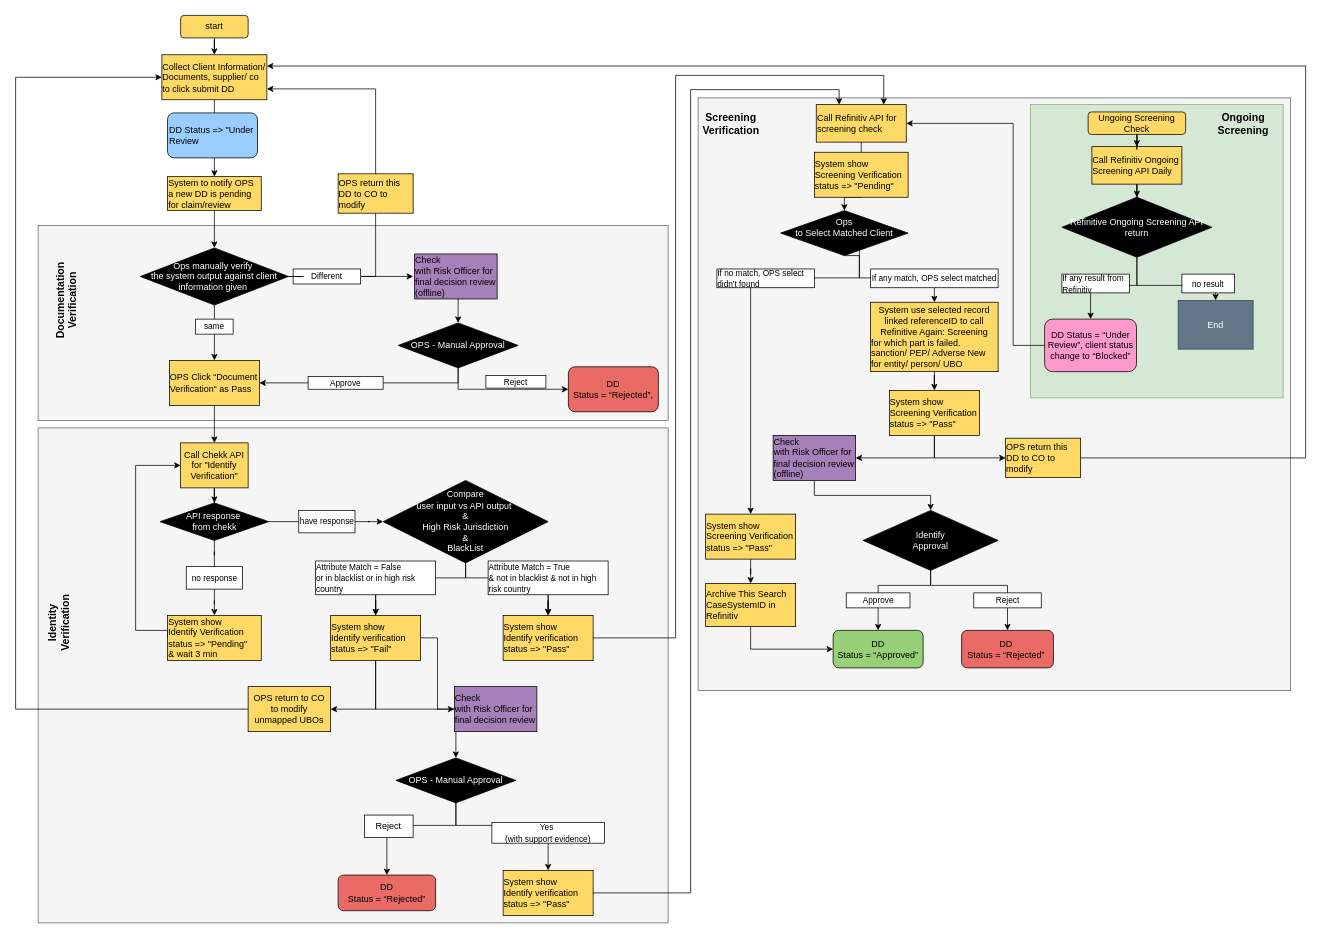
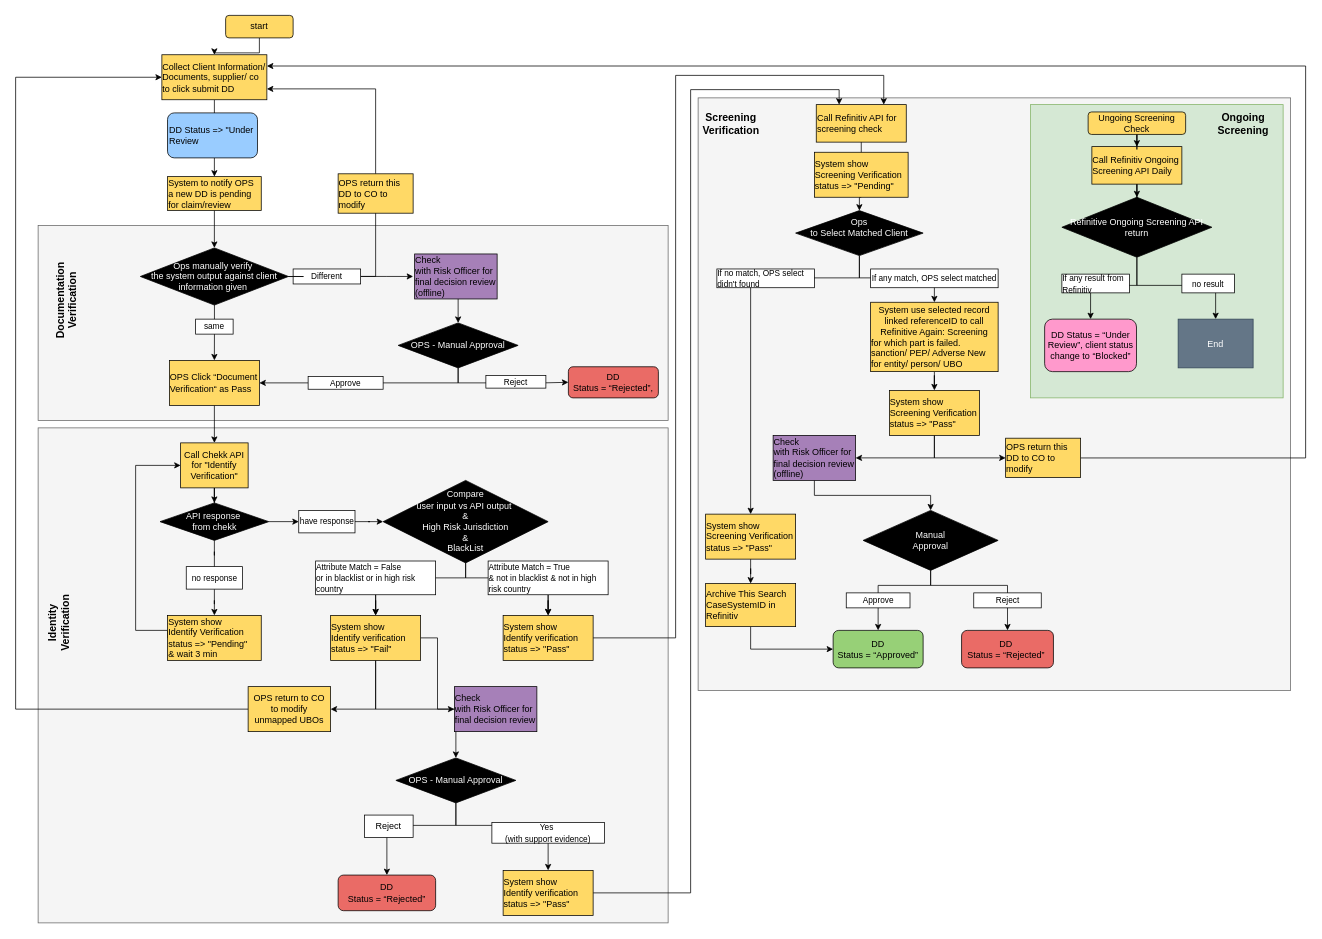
(214, 27) -> (259, 27)
(963, 123) -> none
(844, 233) -> (859, 233)
(1215, 325) -> (1215, 344)
(613, 389) -> (613, 382)
(295, 522) -> (292, 522)
(930, 540) -> (930, 540)
